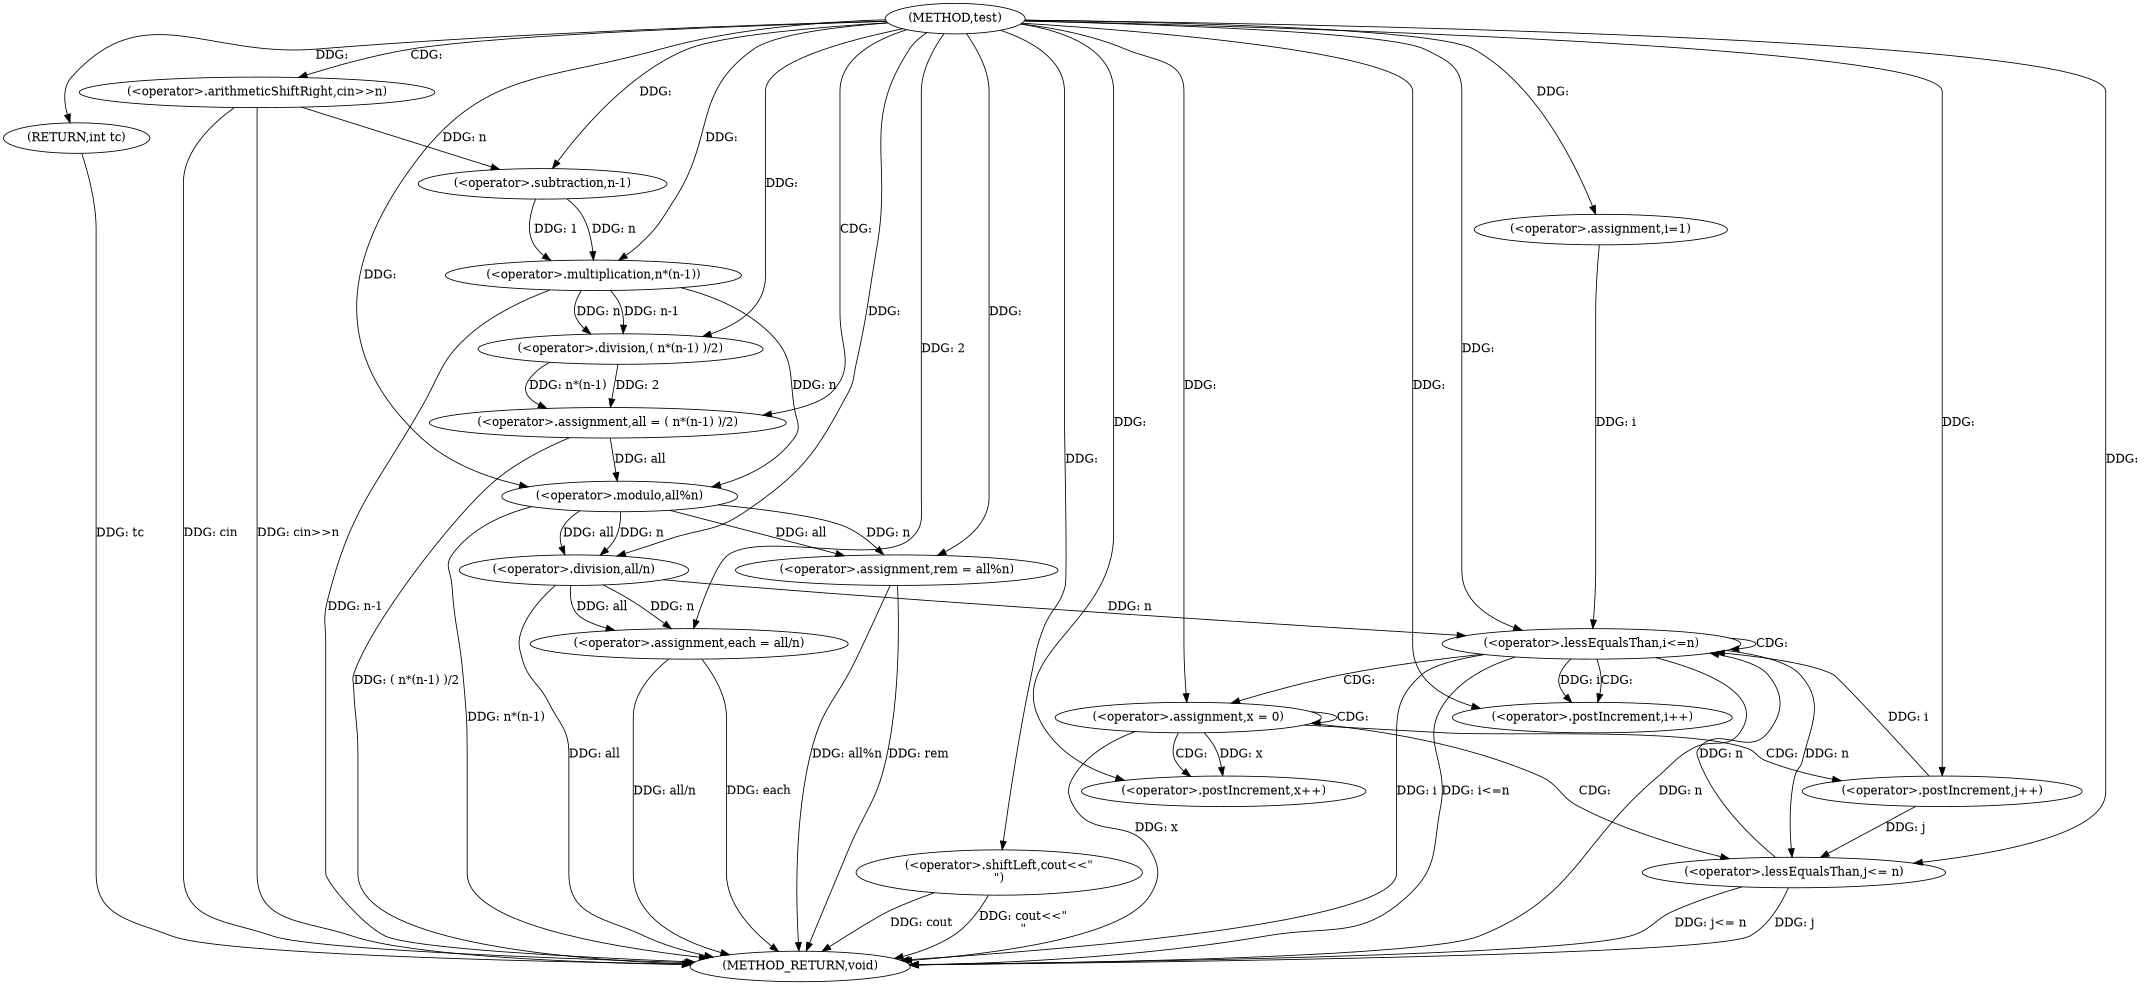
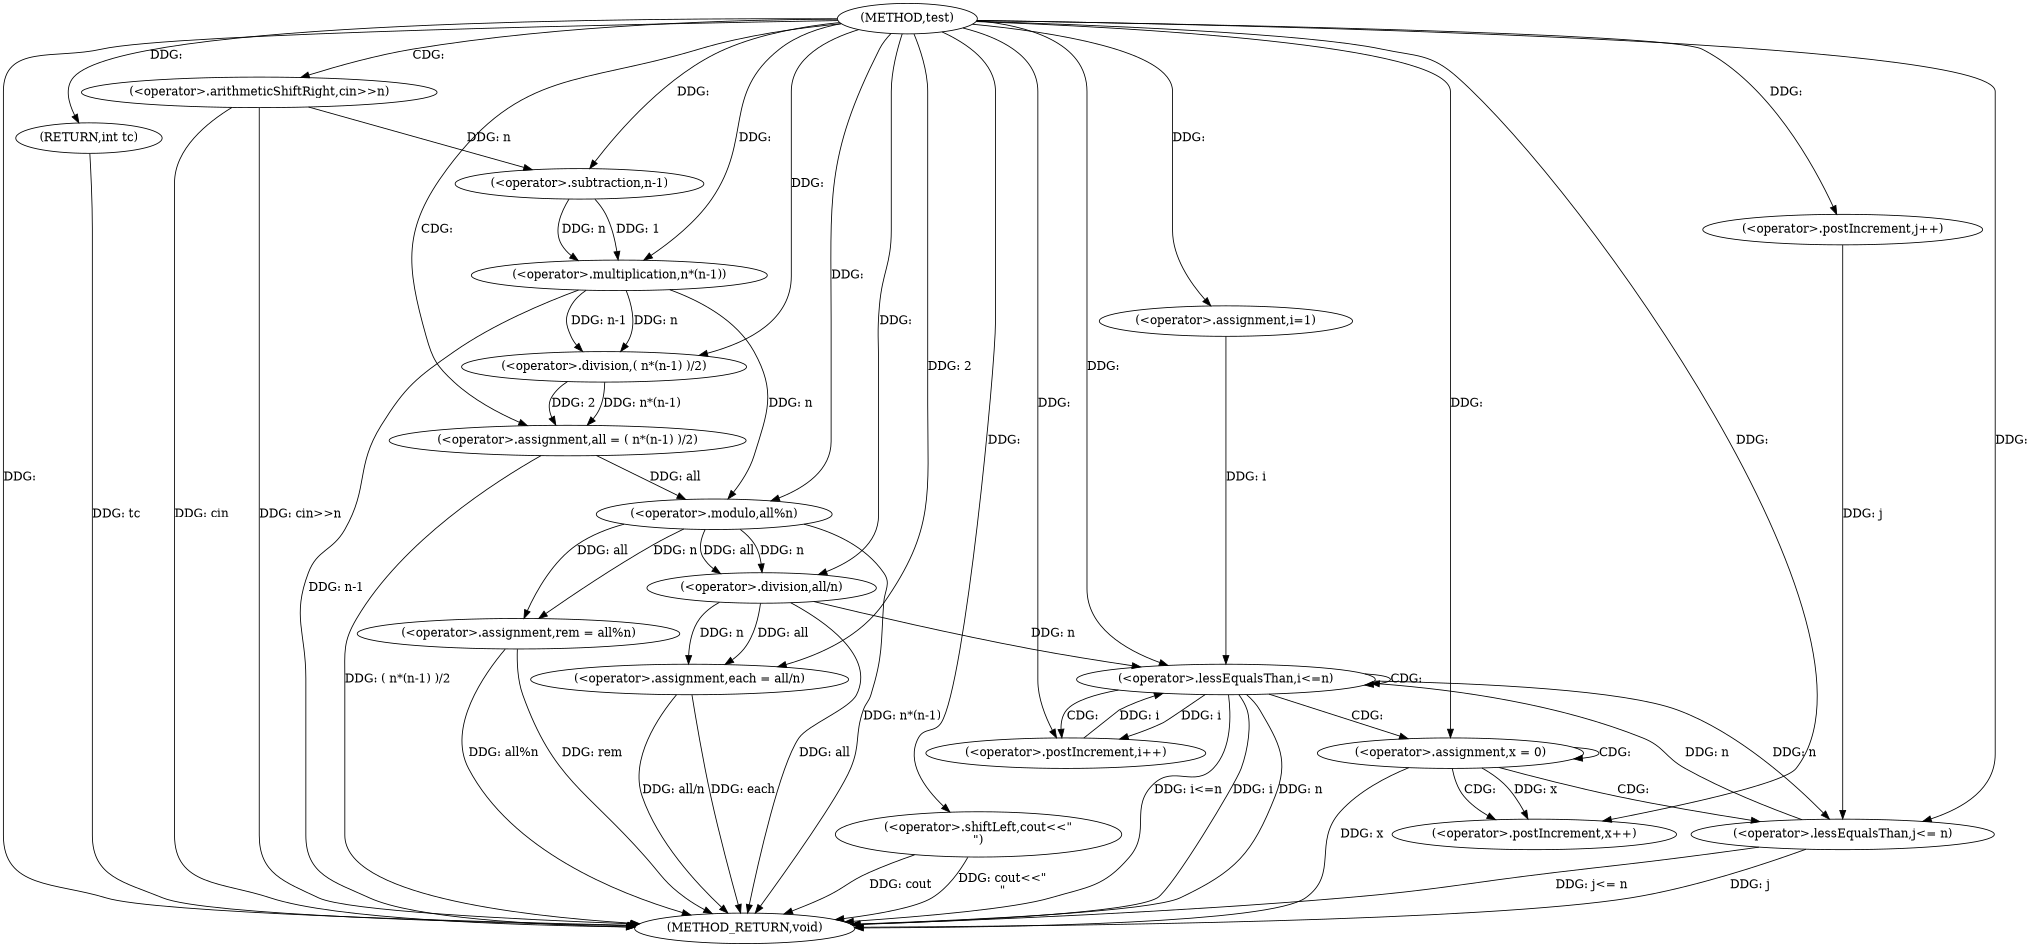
(989, 300) -> (3, 363)
(1844, 684) -> (1116, 712)
(1572, 734) -> none
